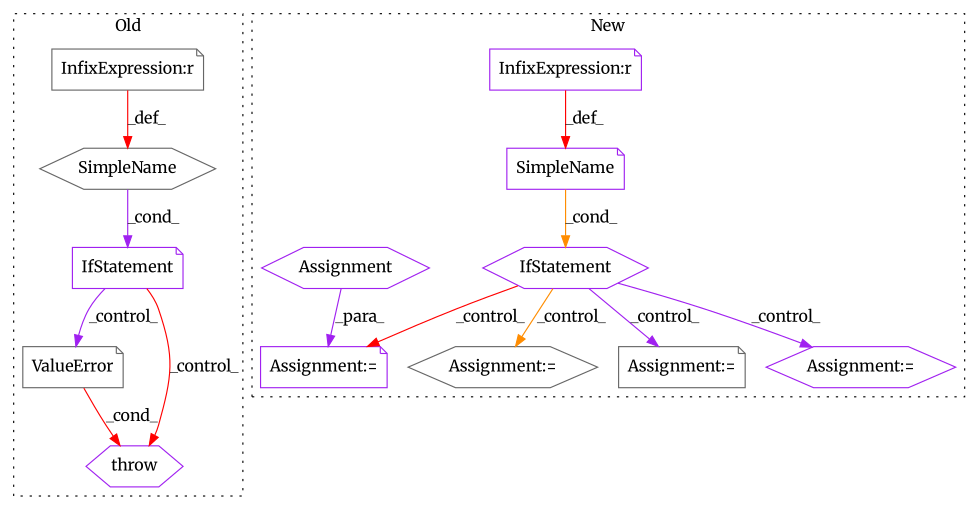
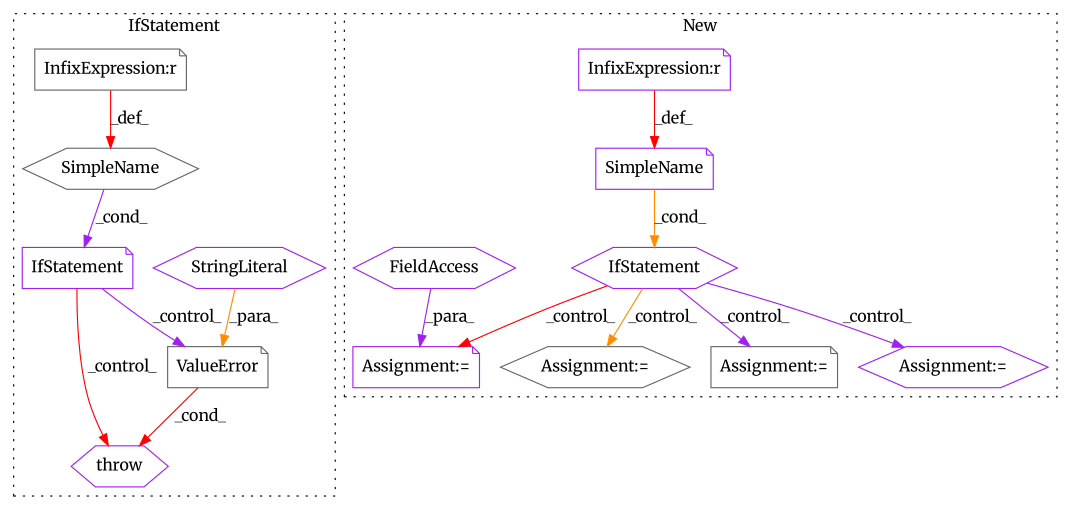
(128, 27) -> (174, 27)
none -> (239, 268)
(346, 268) -> (434, 268)
